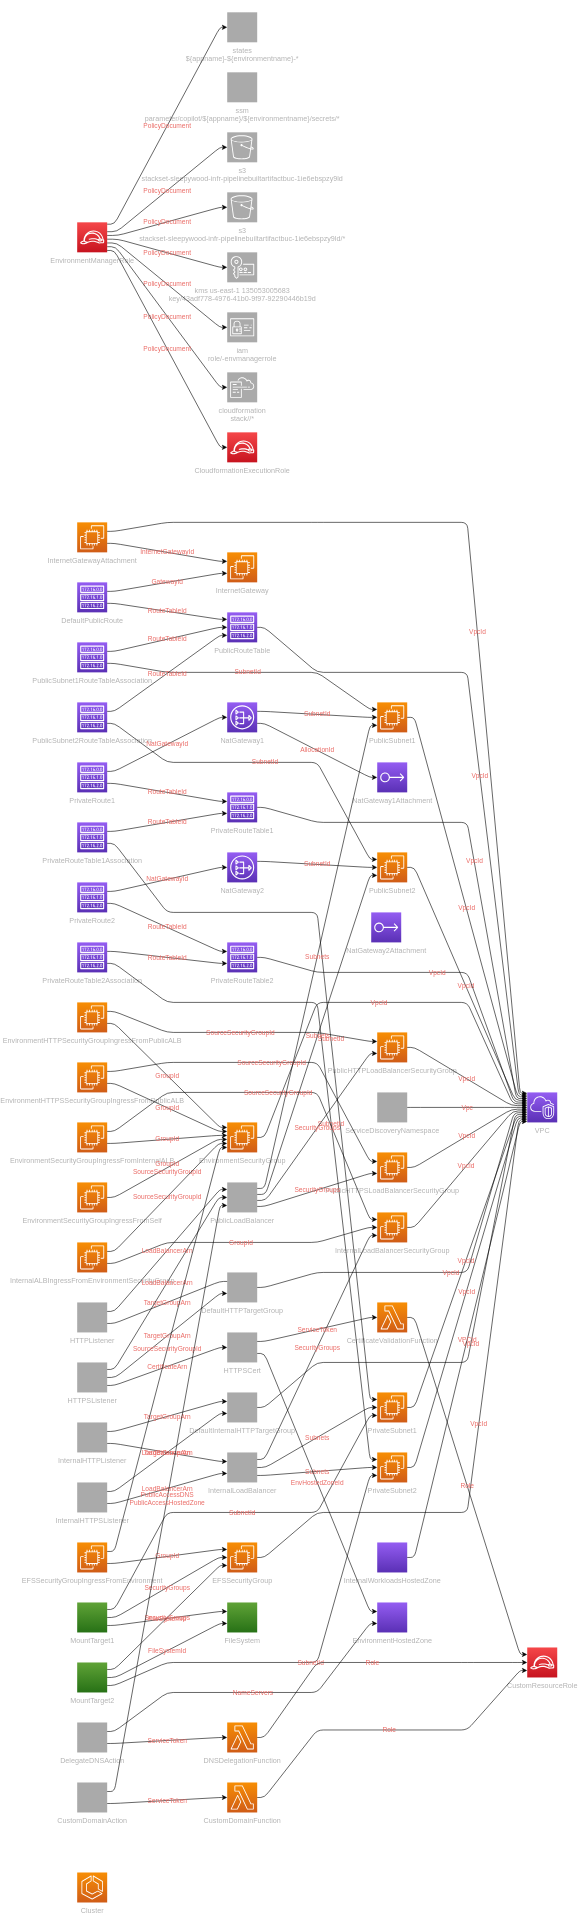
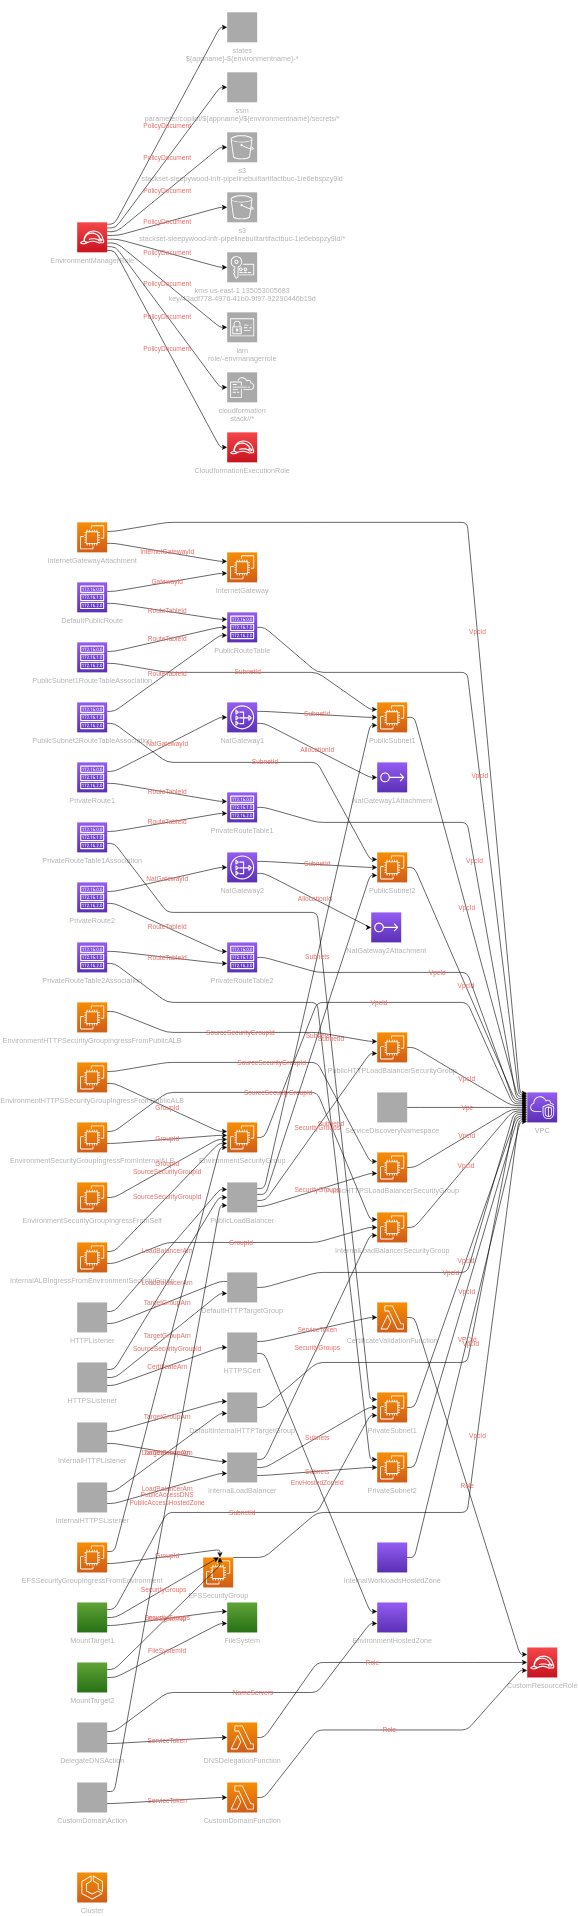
none -> (167, 158)
none -> (358, 921)
(179, 1087) -> none
(242, 1557) -> (218, 1572)
(309, 1662) -> none
